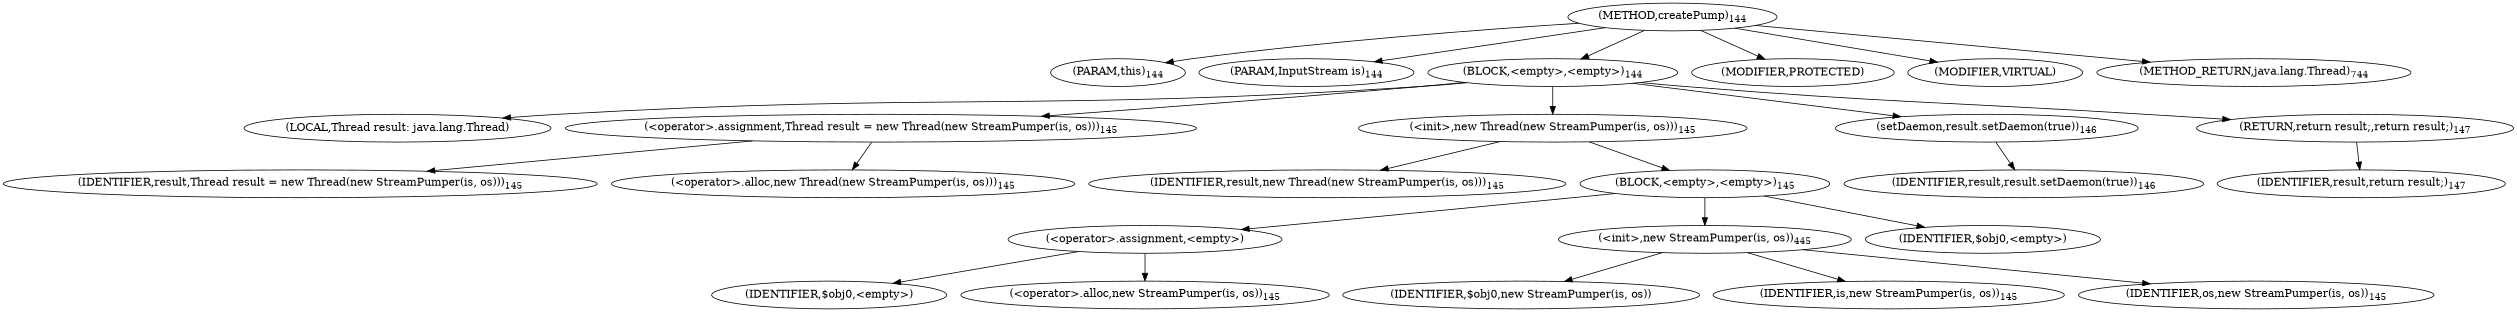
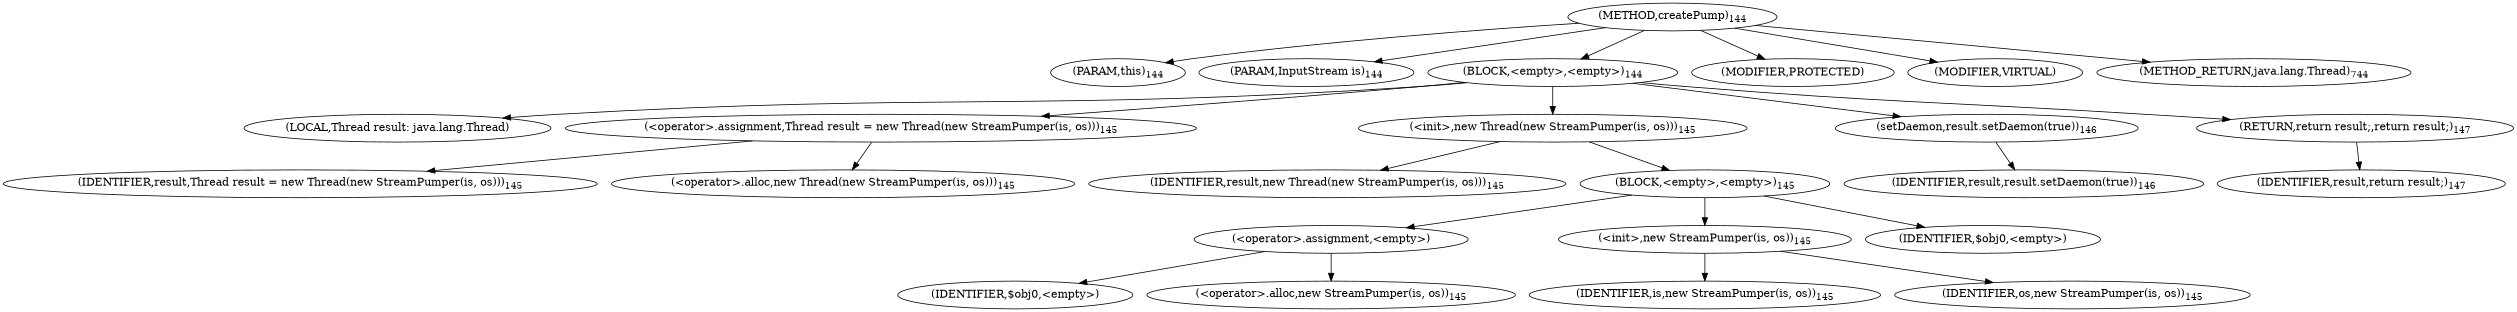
(1803, 238) -> (1803, 238)
(1521, 295) -> none
